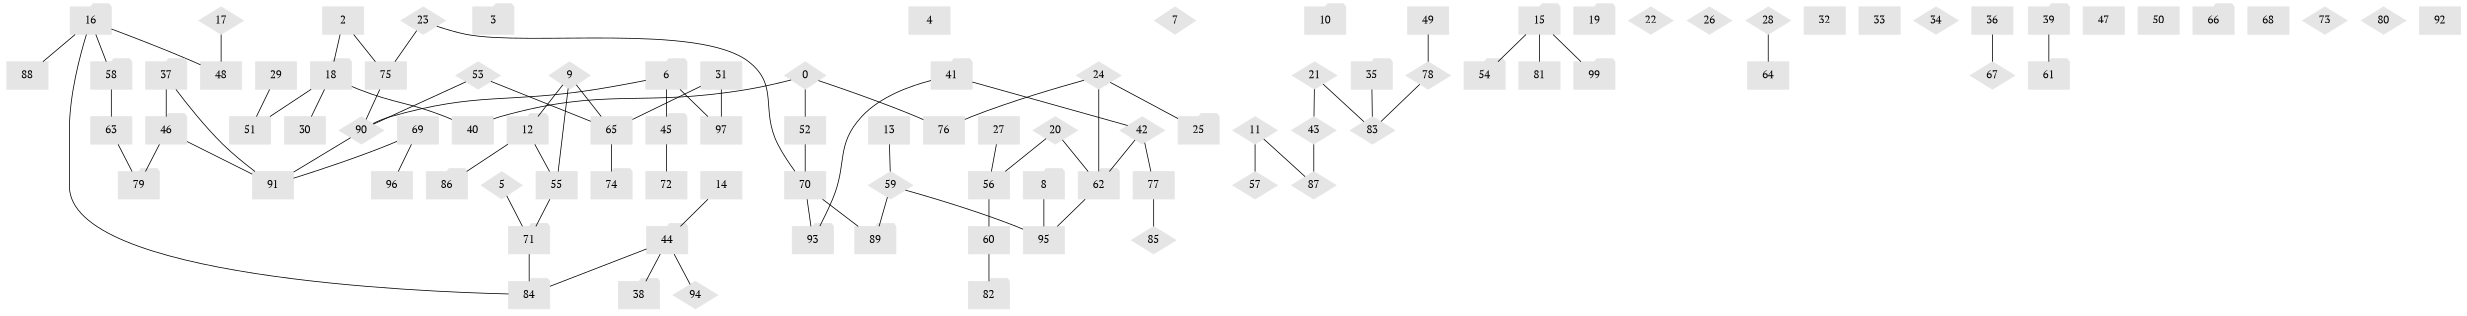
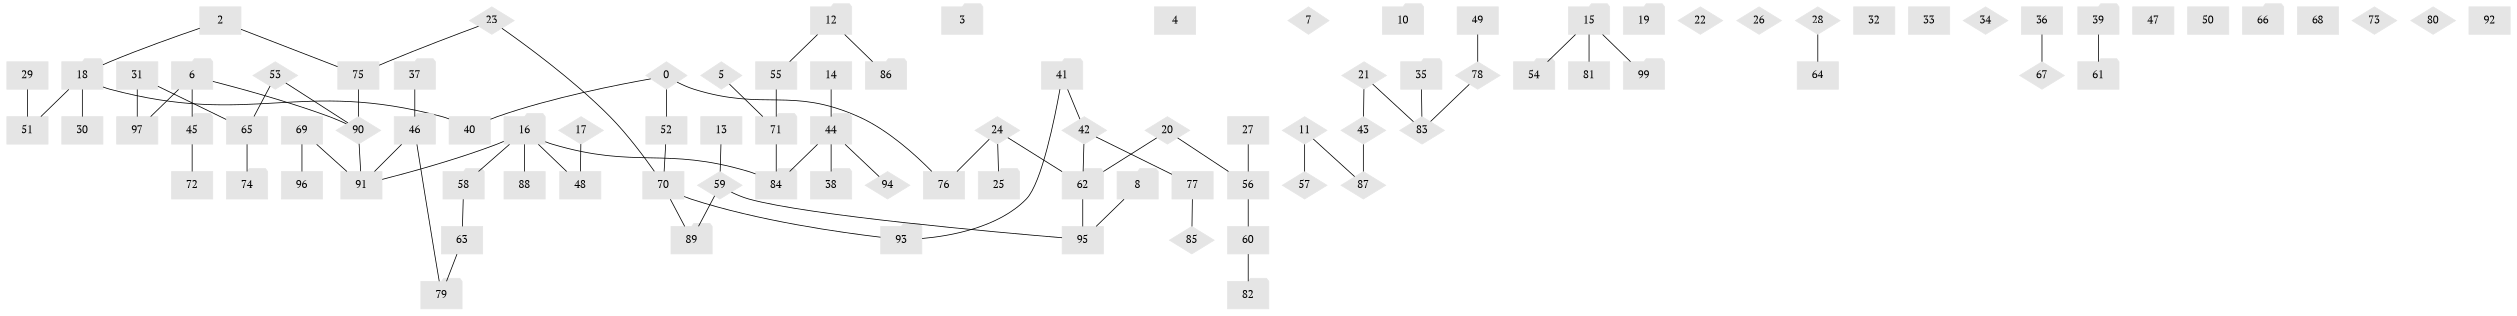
(570, 75) -> none
(212, 133) -> (444, 162)
